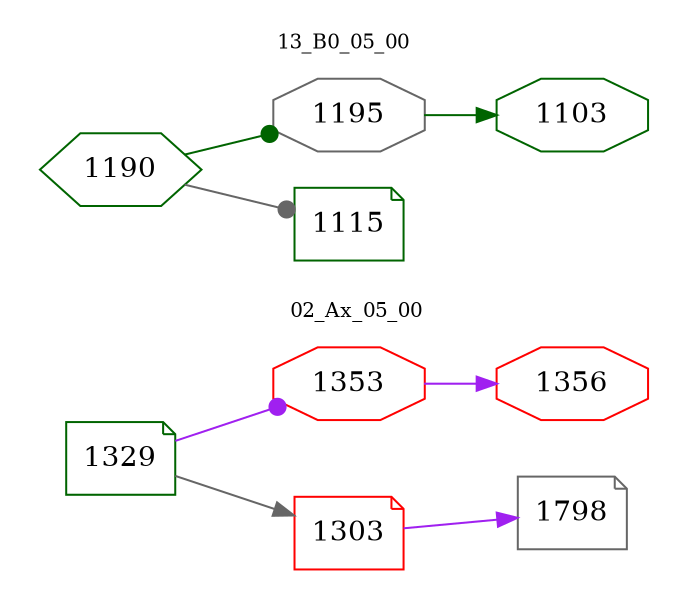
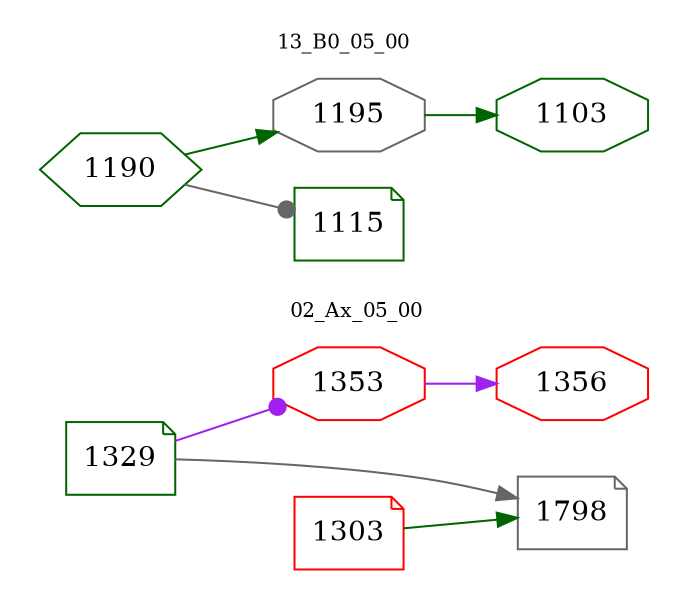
(223, 145) -> (223, 145)
(225, 492) -> (337, 469)
(450, 524) -> (450, 524)
